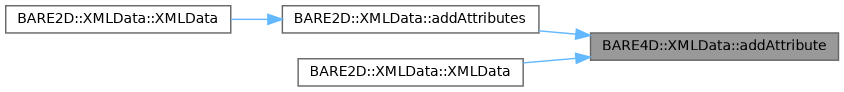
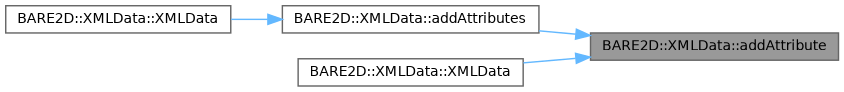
(715, 47) -> (715, 47)
